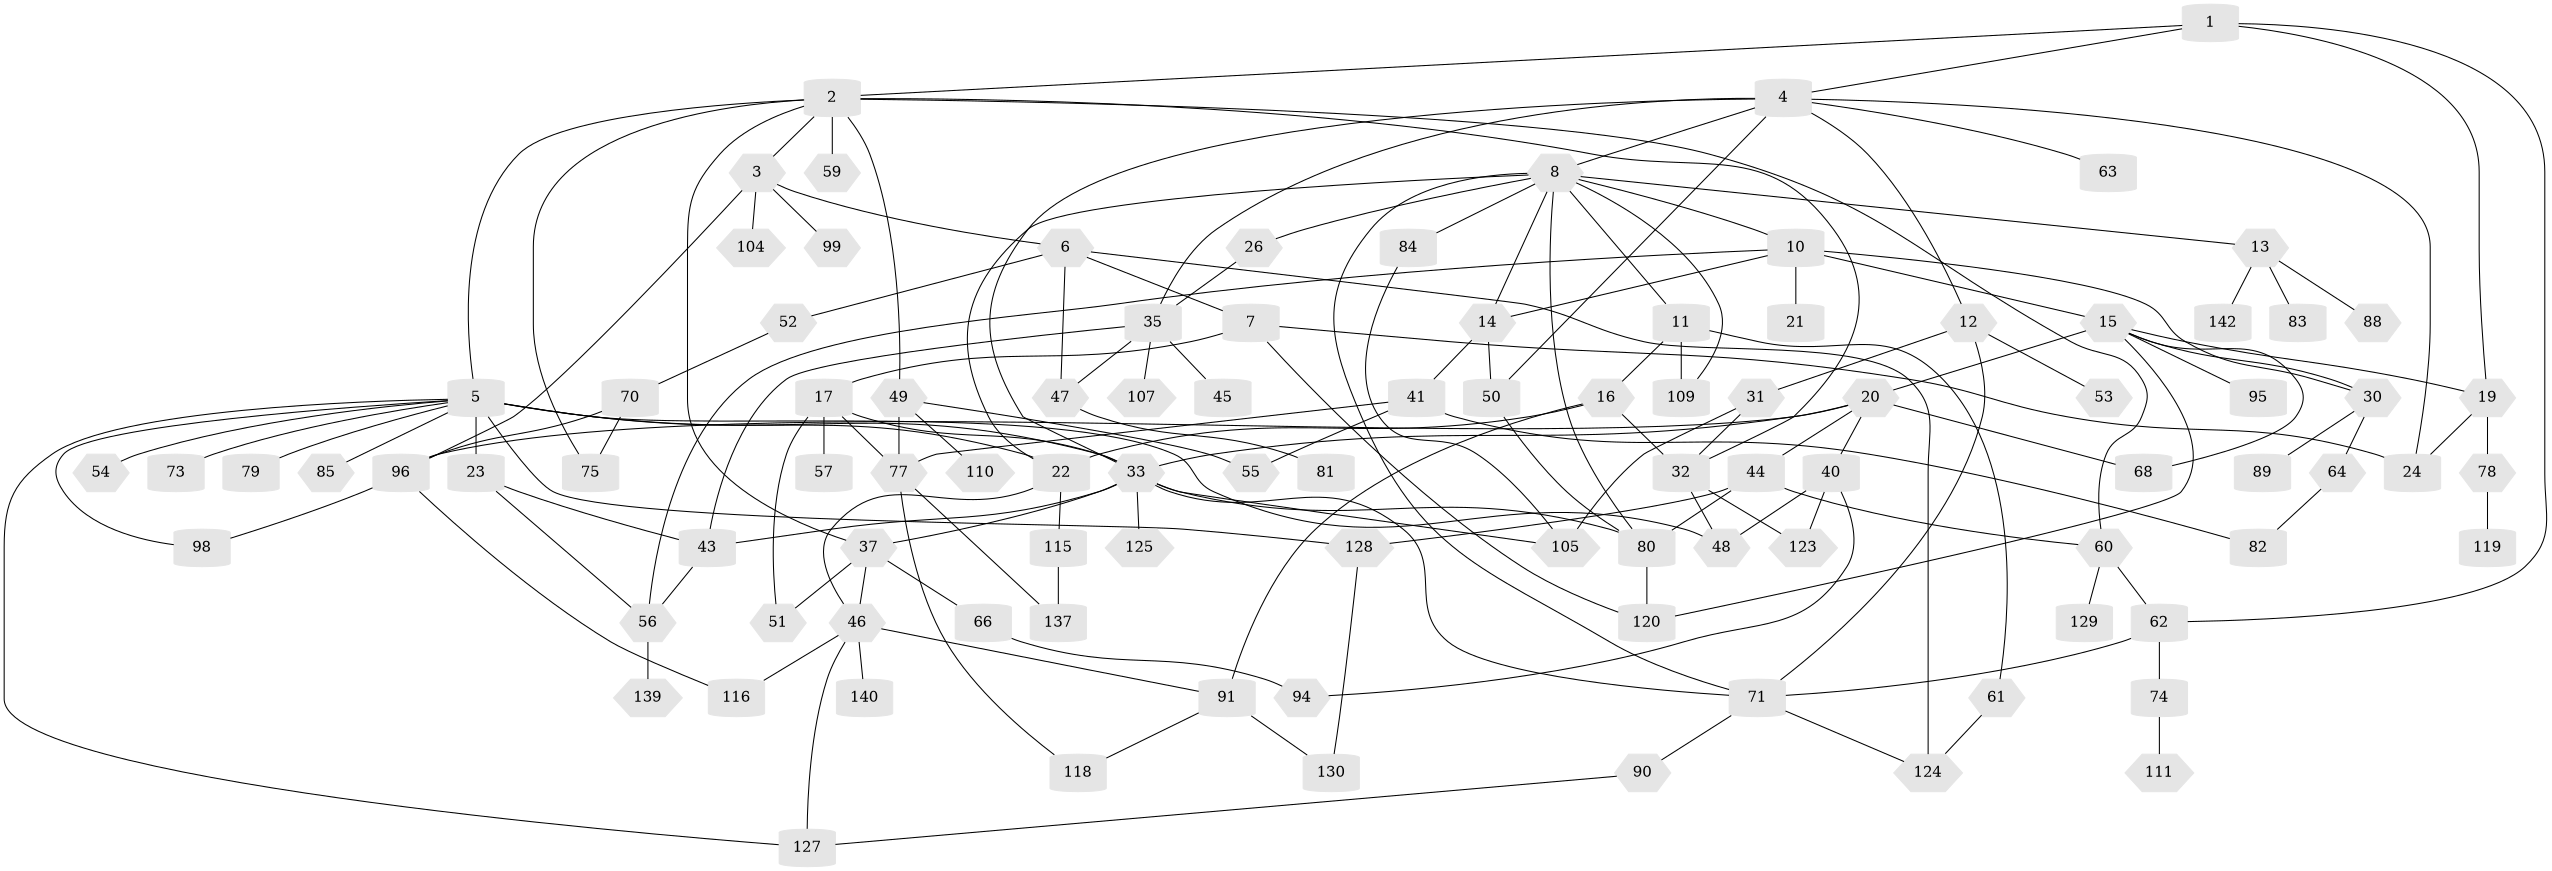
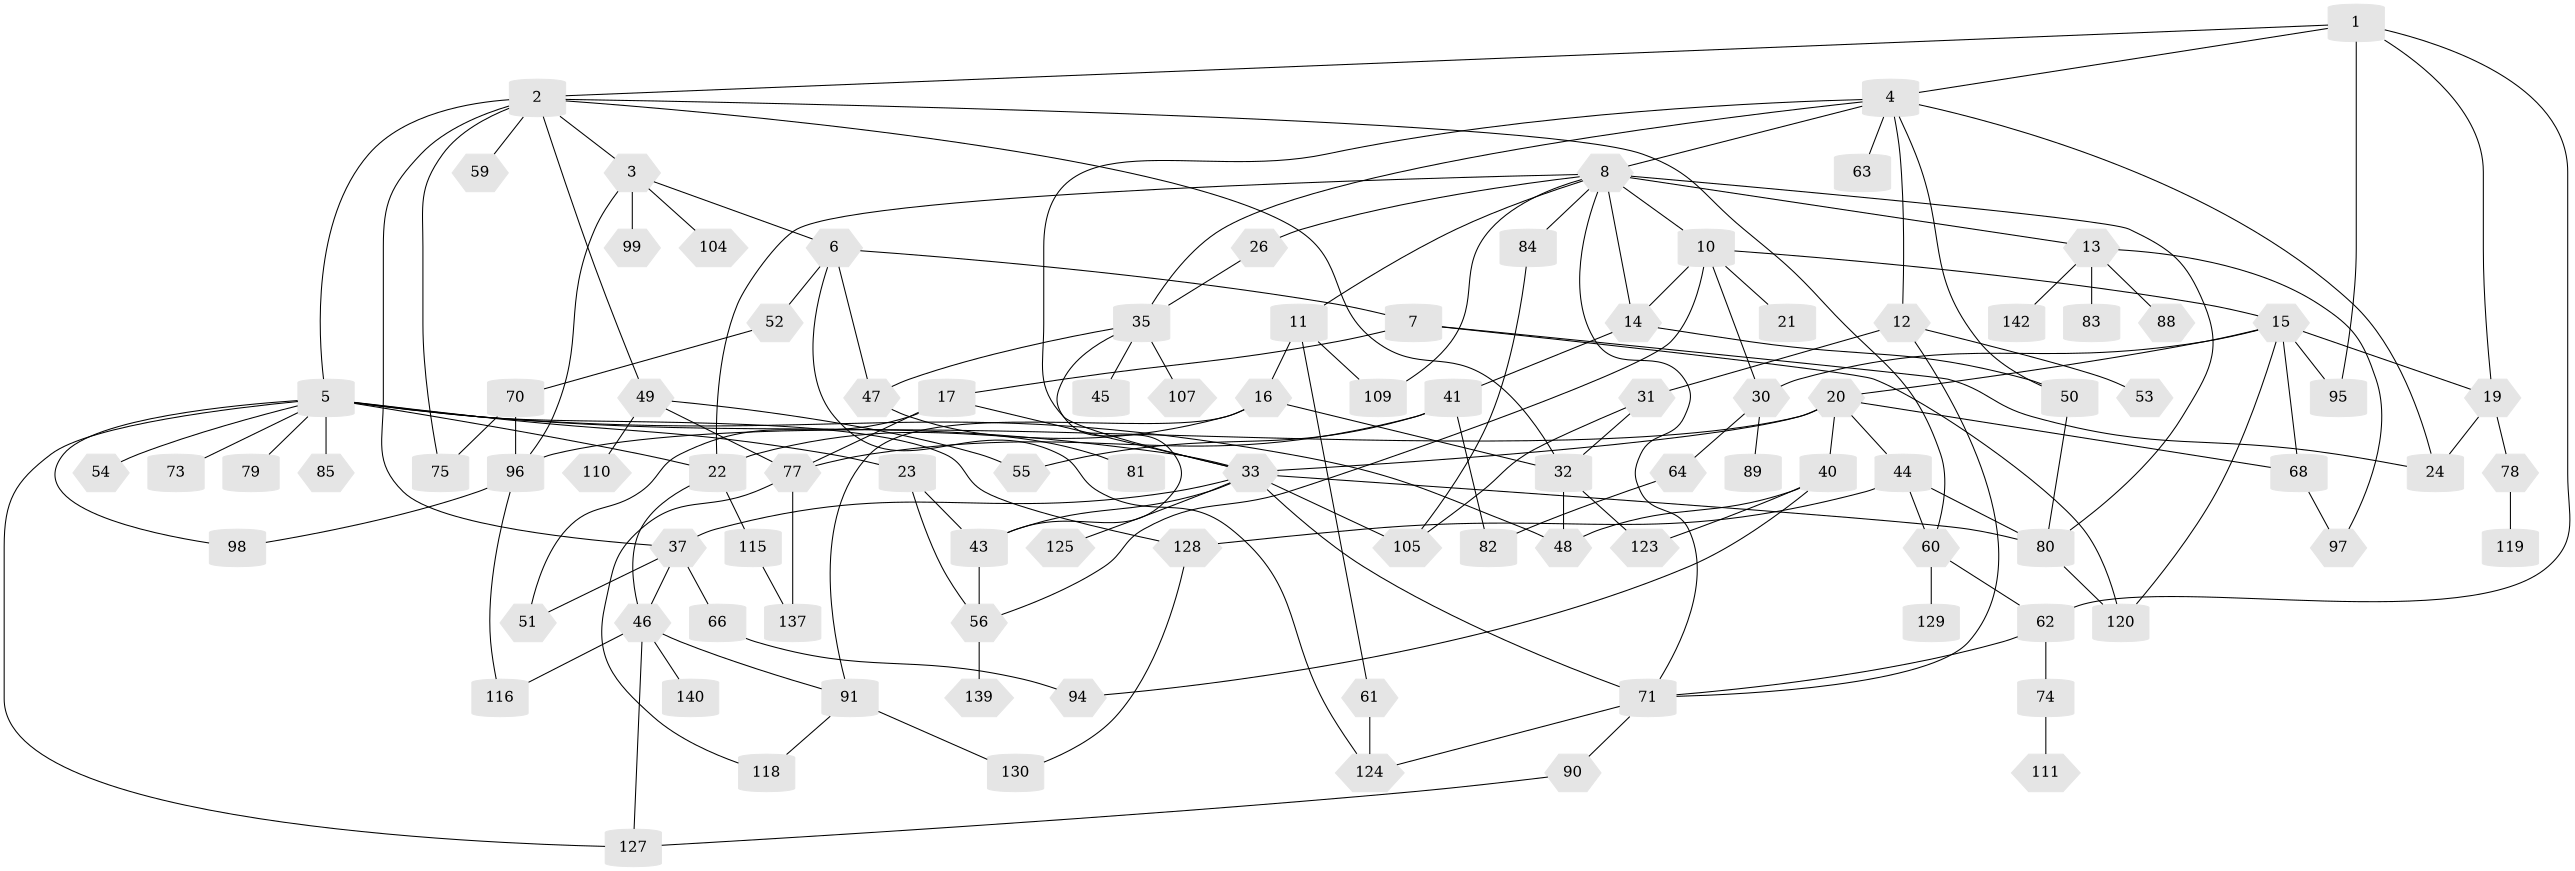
none -> (2356, 211)
(824, 473) -> none
none -> (2339, 548)
